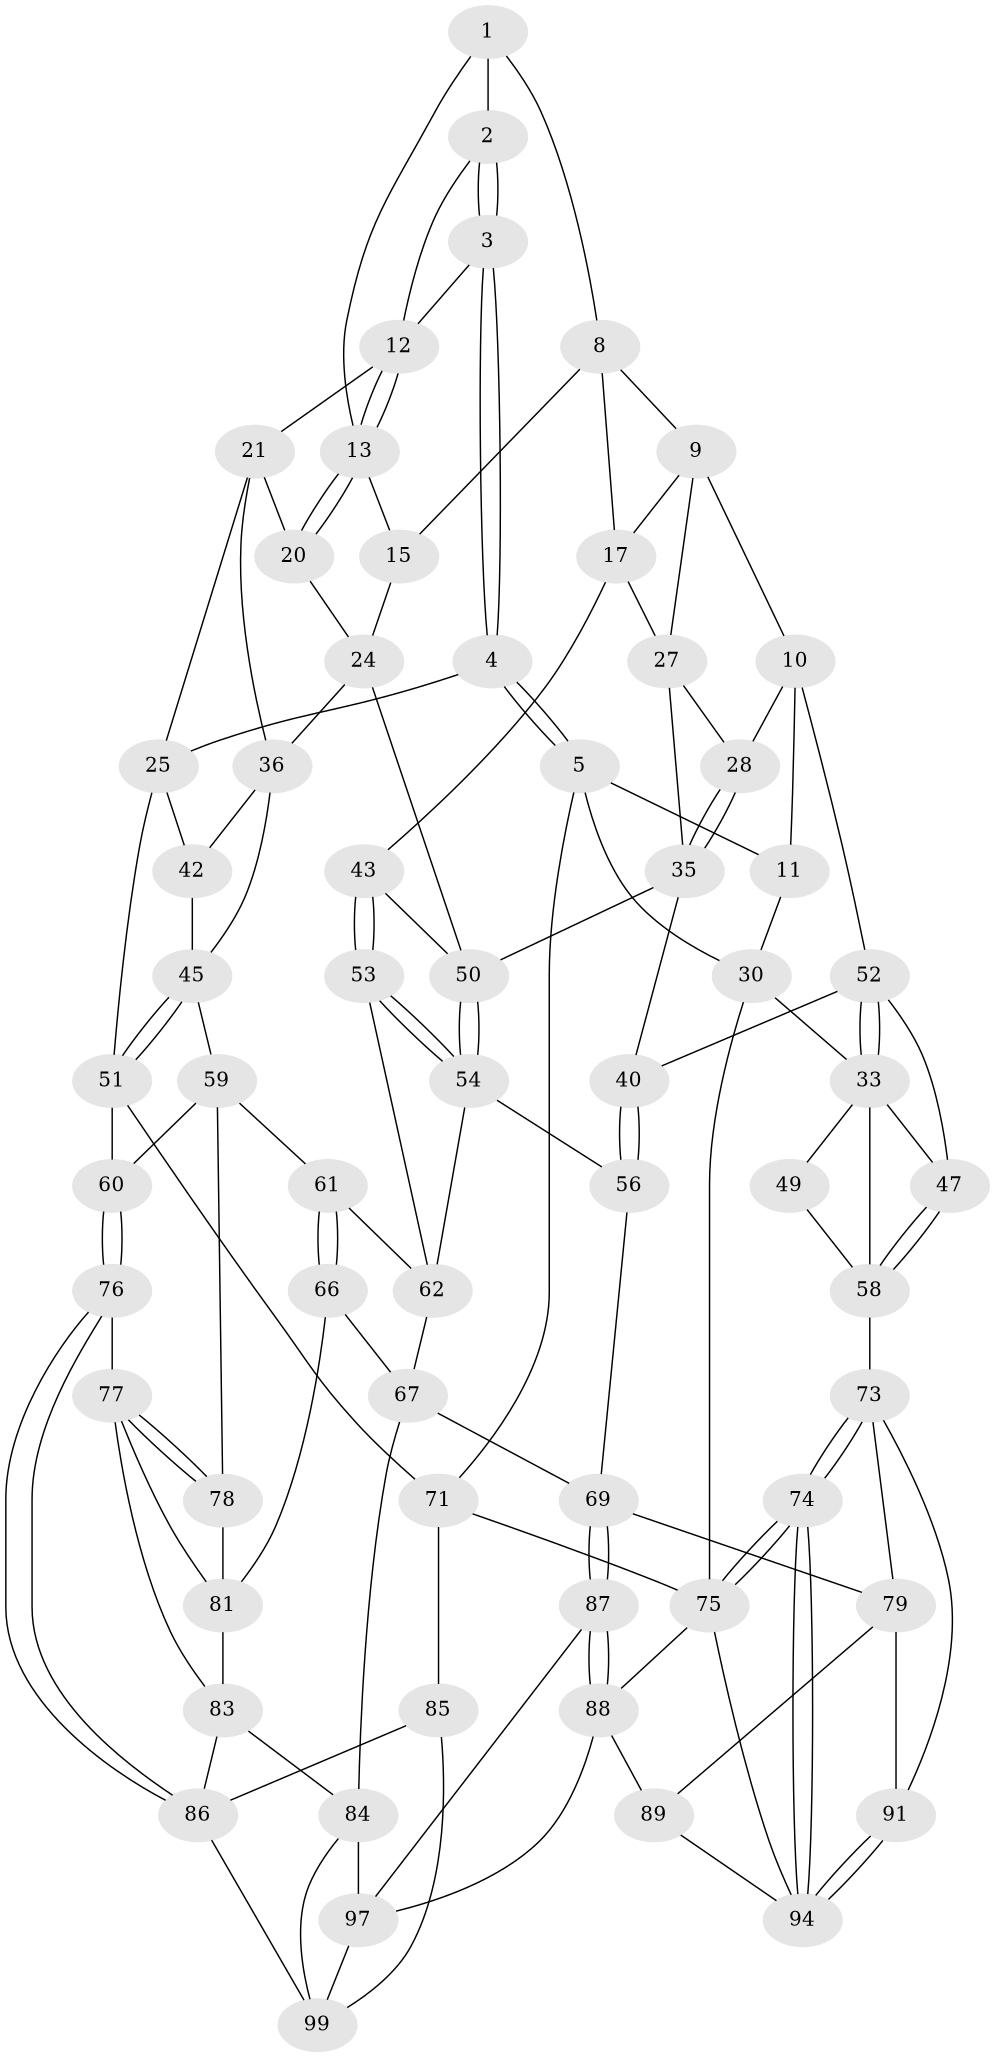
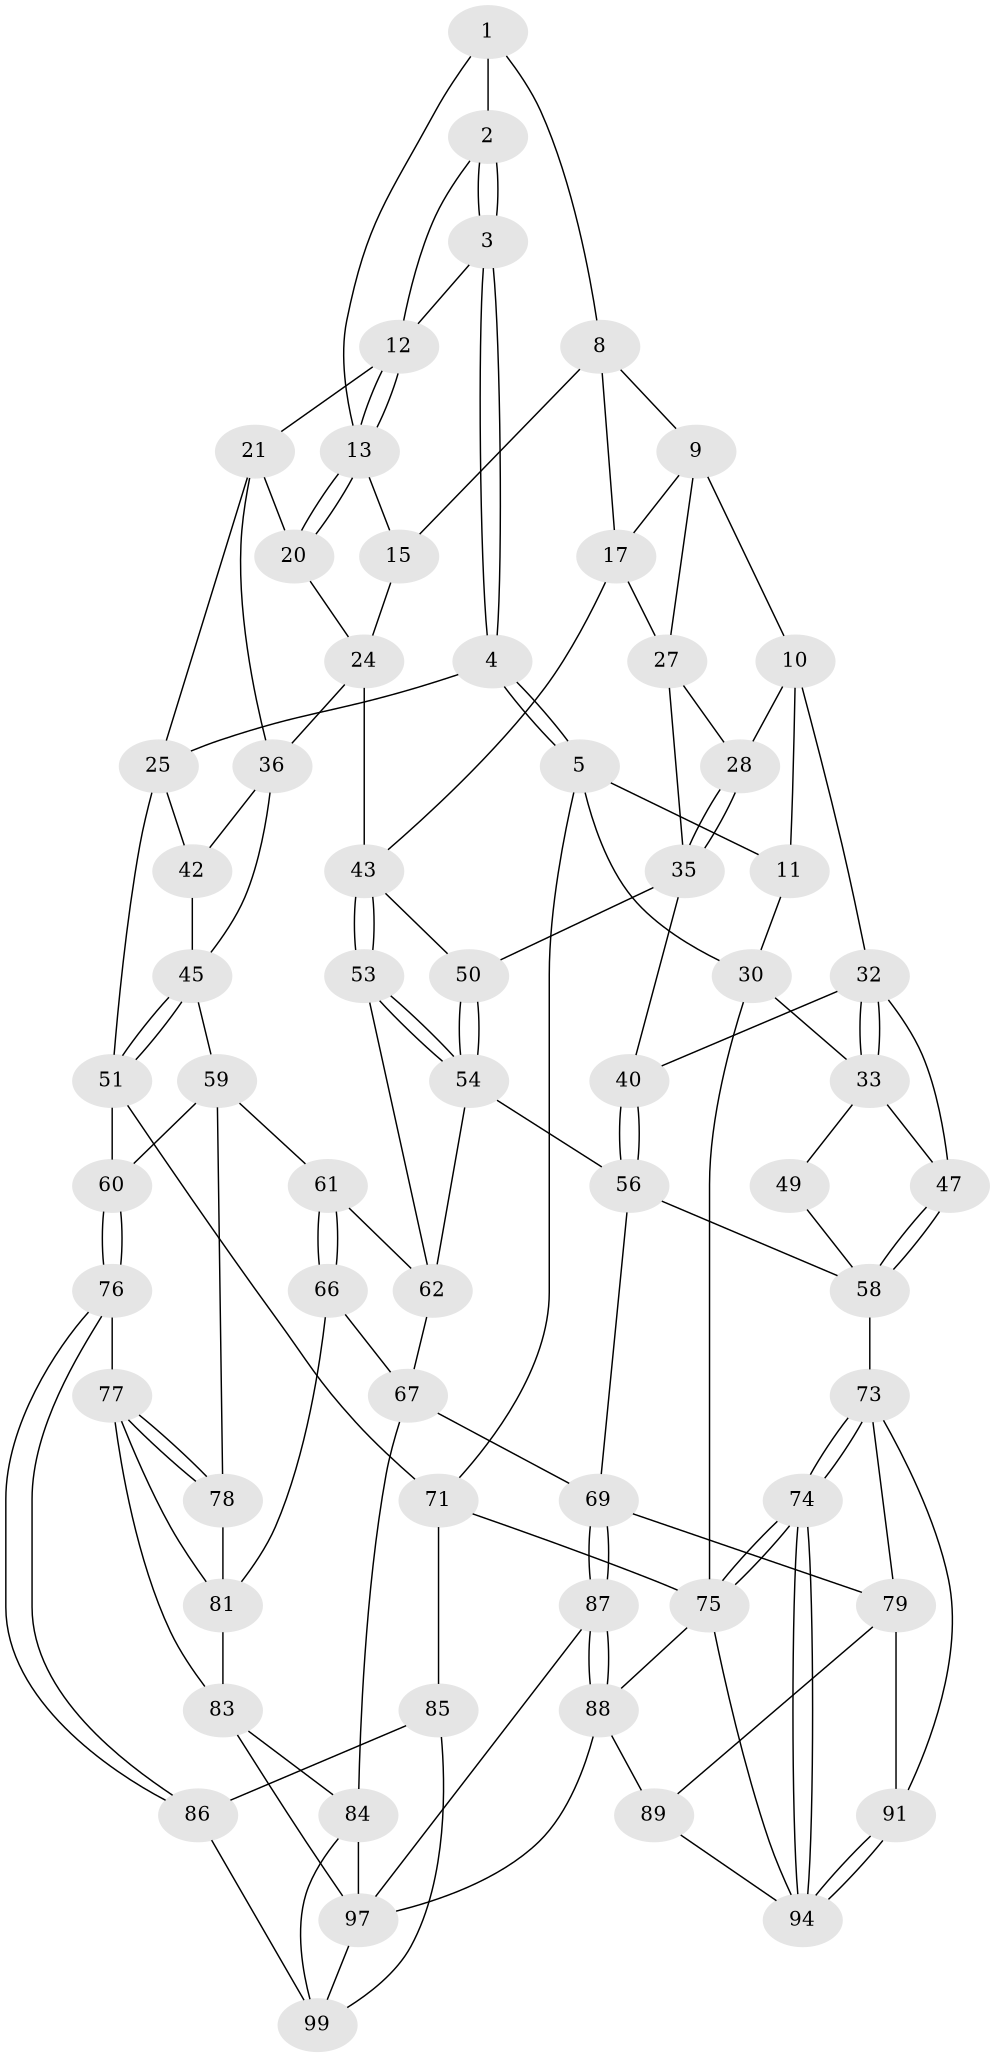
(414, 812) -> (364, 766)
(870, 976) -> (870, 976)
(870, 1186) -> (750, 1238)
(211, 1763) -> (289, 1816)
